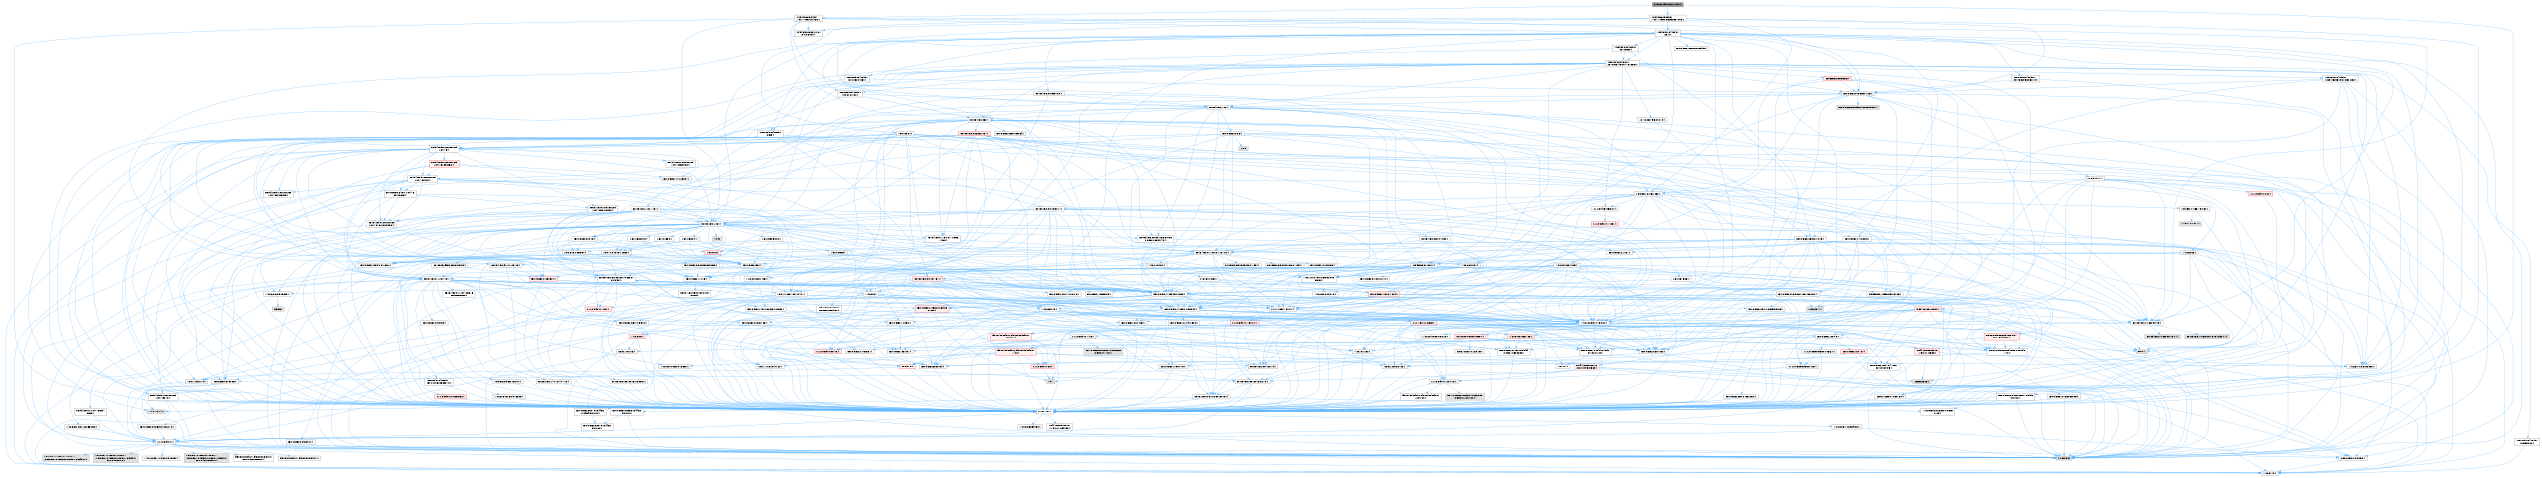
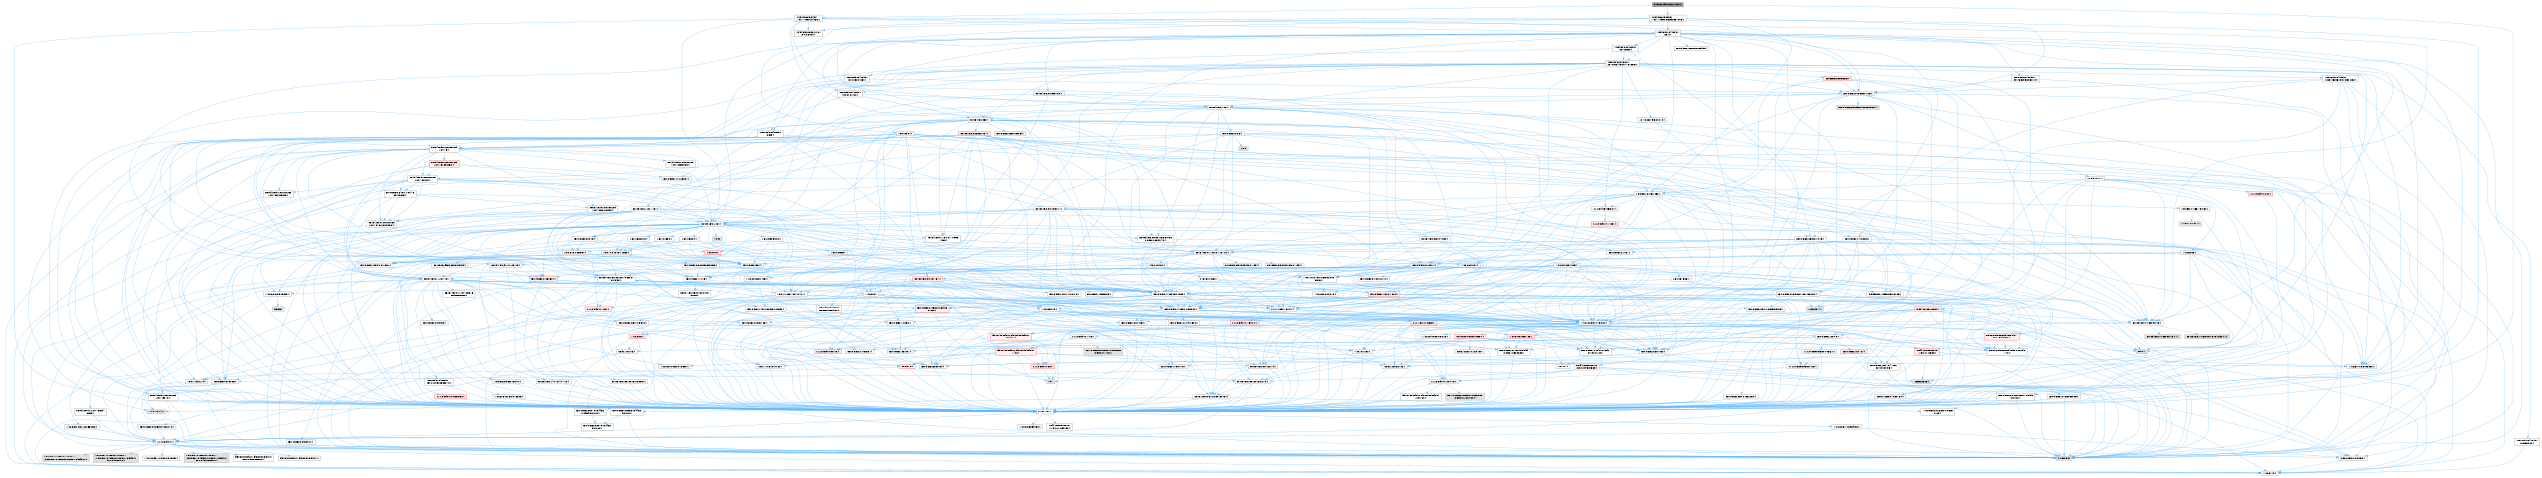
(928, 264) -> (838, 289)
(1323, 265) -> none
(1424, 265) -> (1424, 265)
(1797, 318) -> none
none -> (1187, 408)
